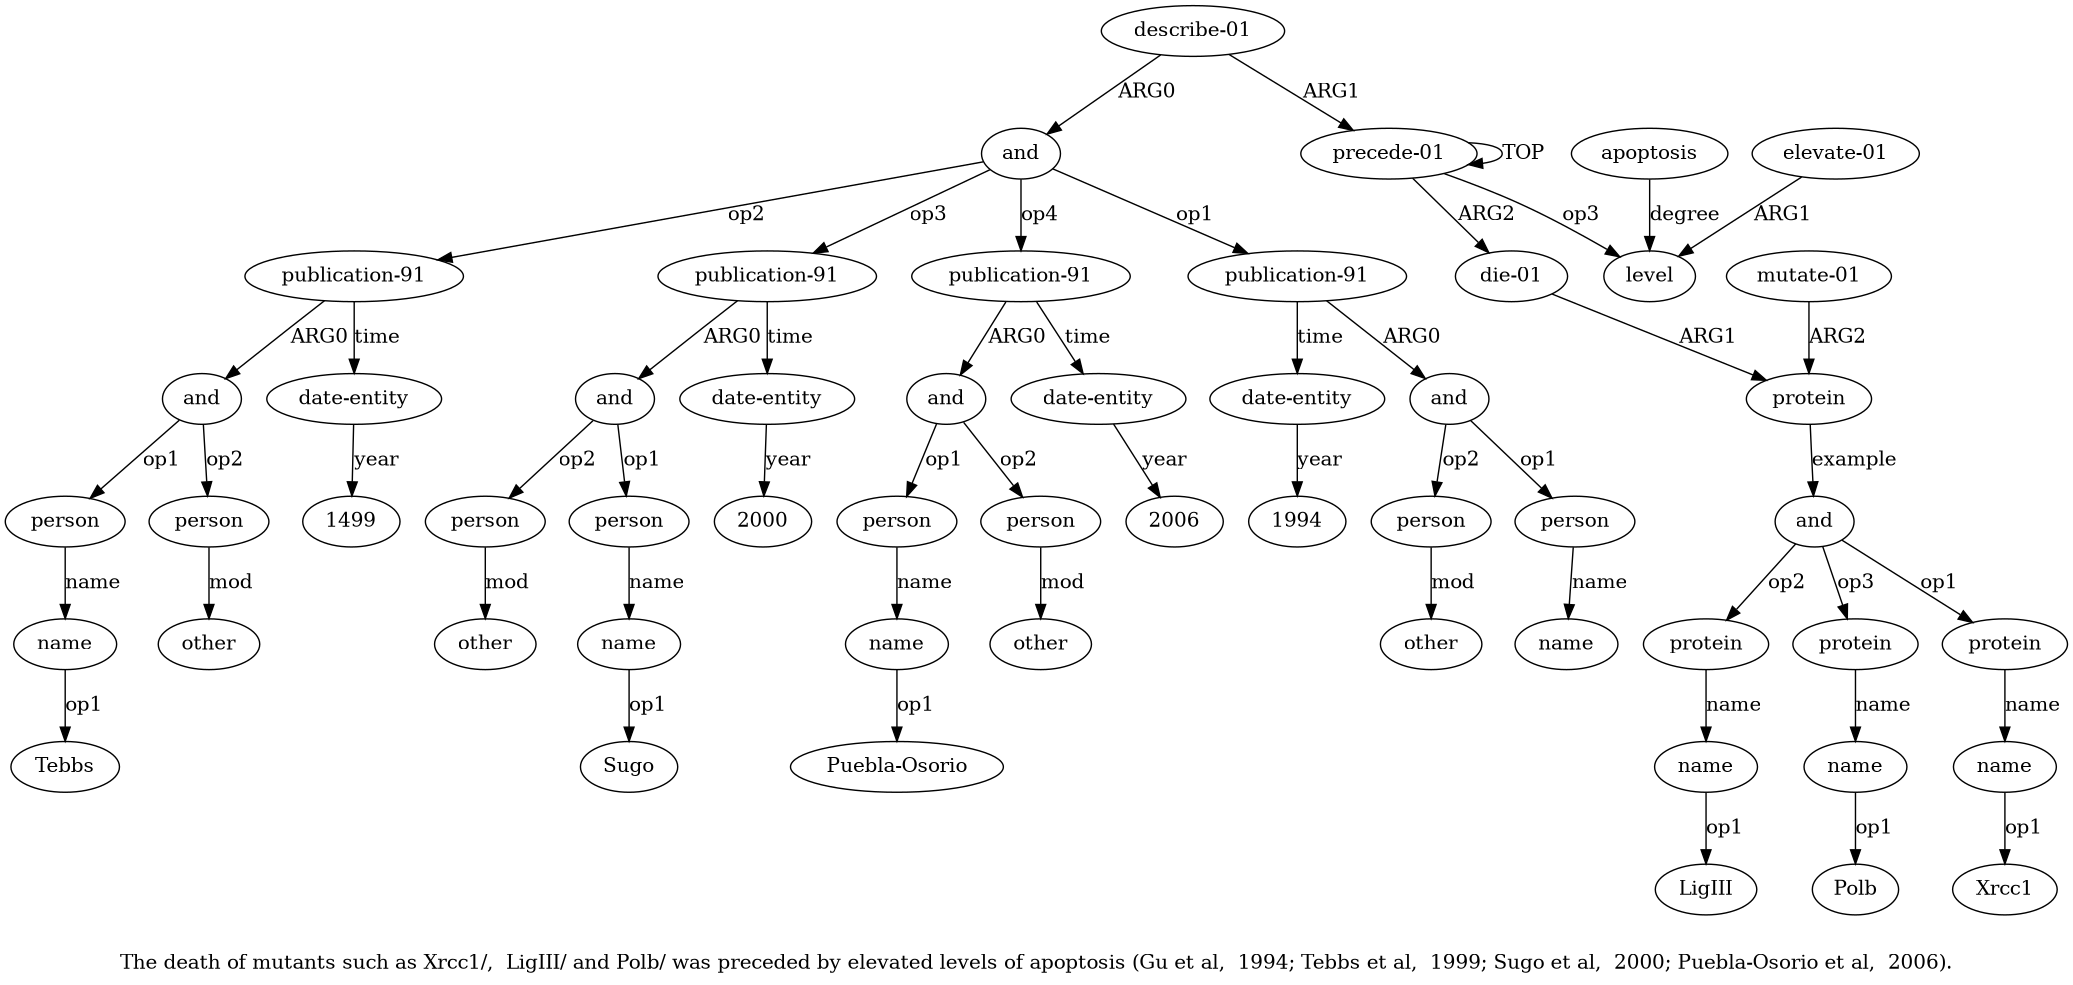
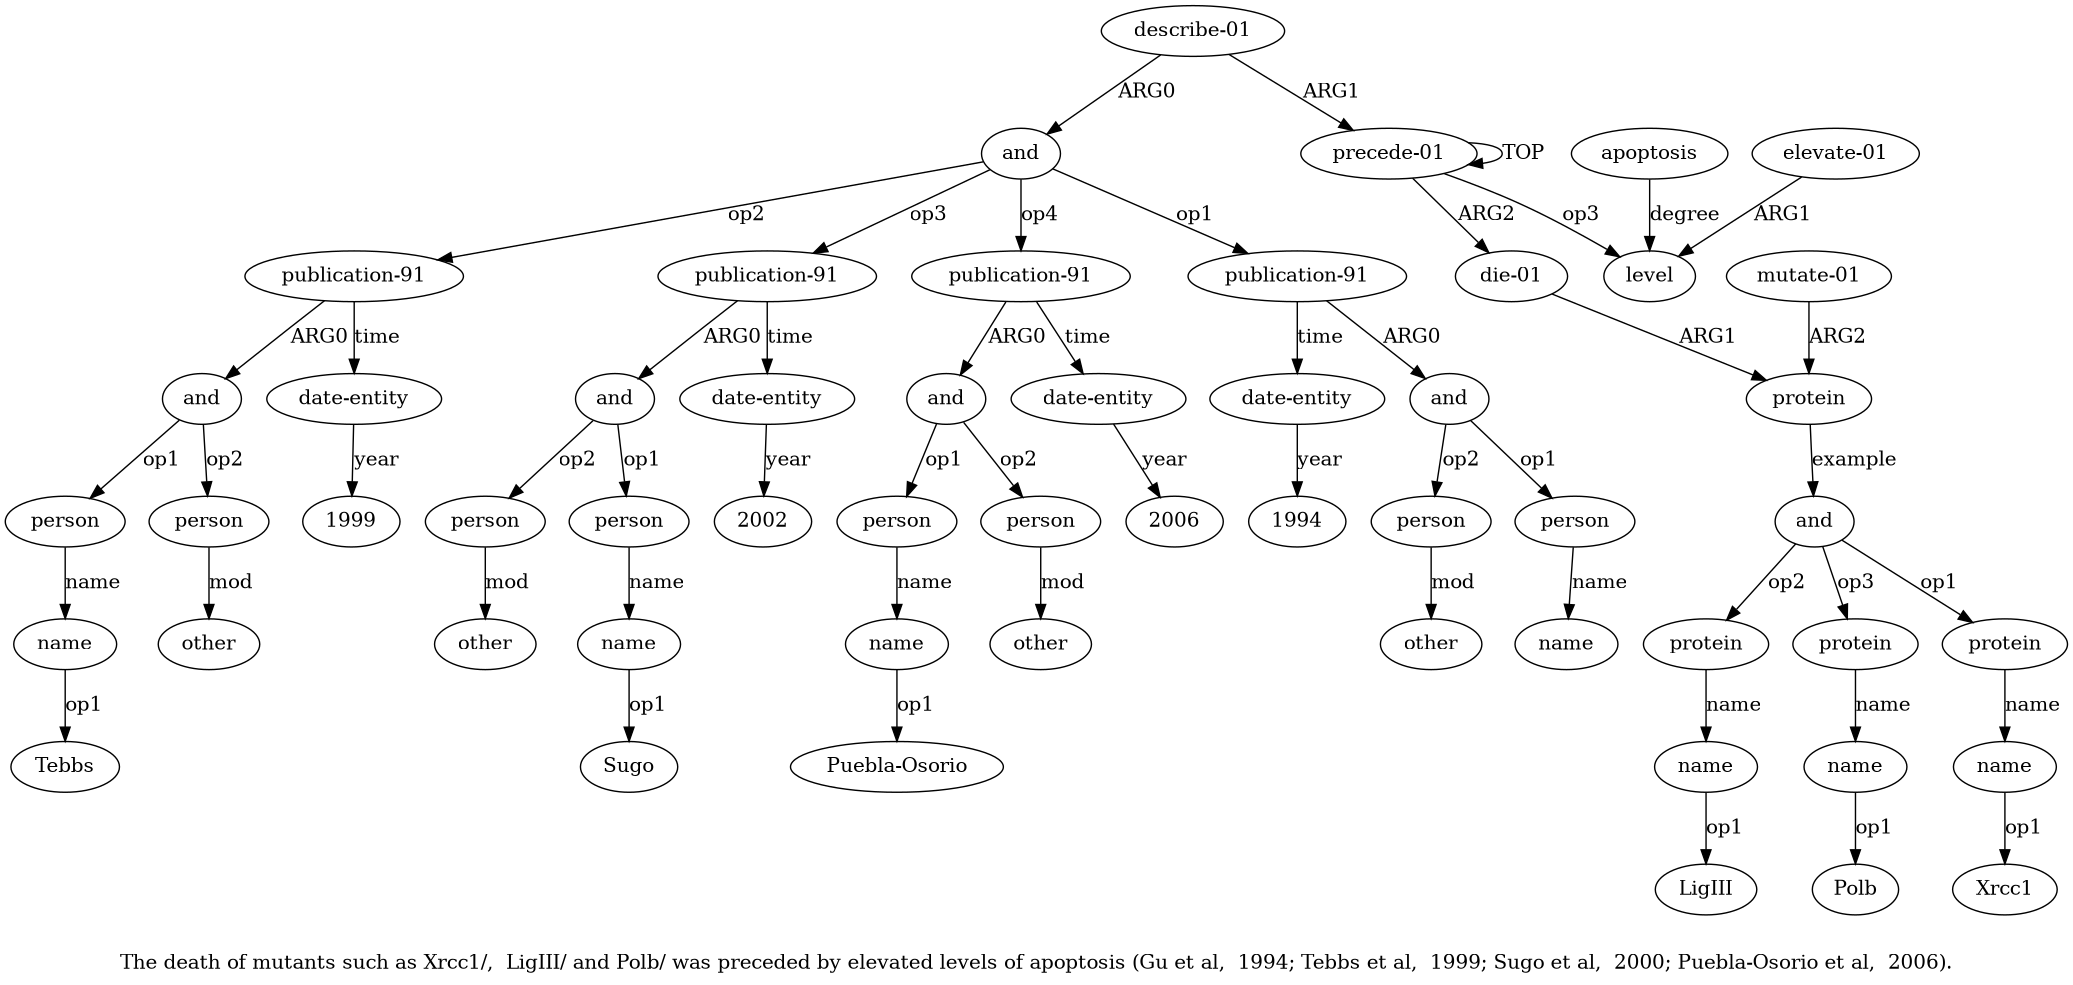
(351, 522) -> (351, 522)
(763, 522) -> (763, 522)
